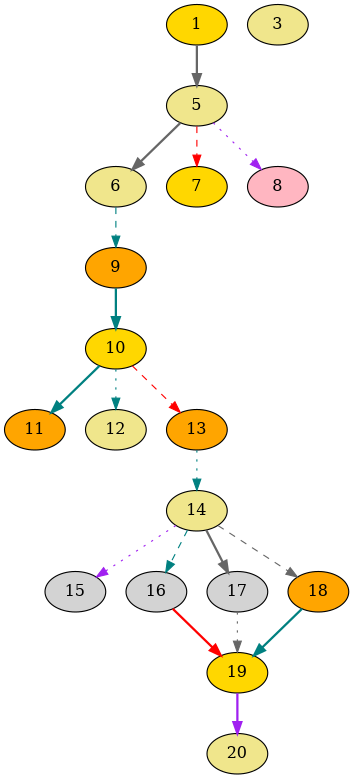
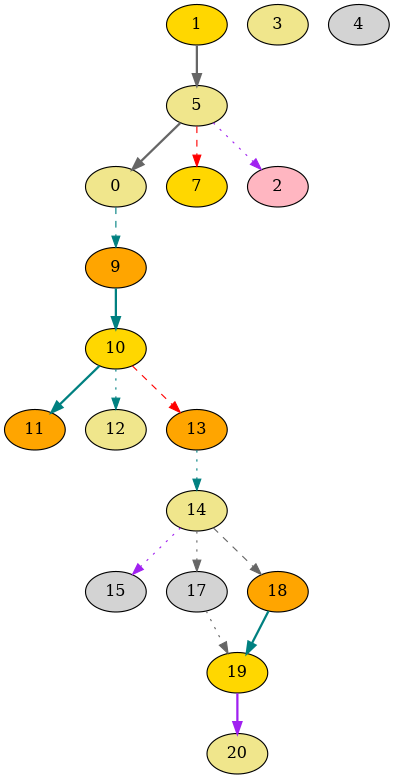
none -> (359, 25)
(116, 187) -> (116, 187)
(278, 187) -> (278, 187)
(215, 546) -> (197, 546)
(156, 592) -> none
